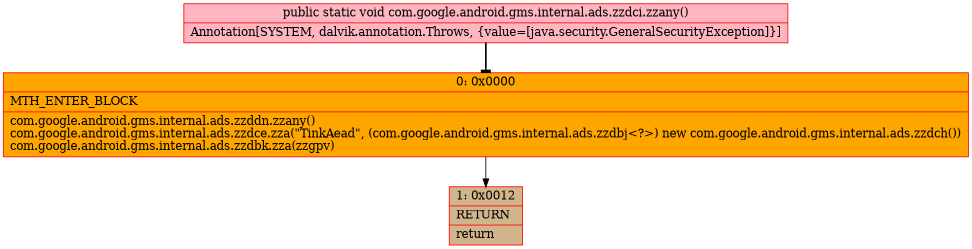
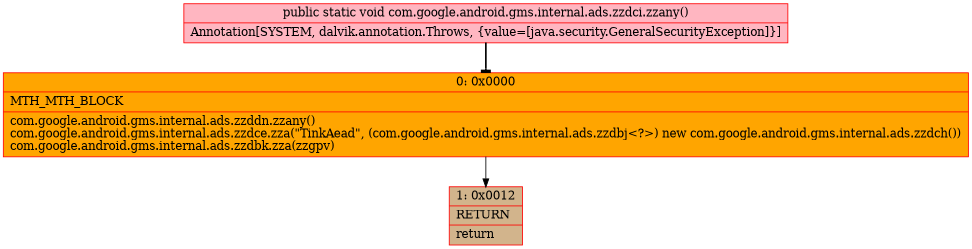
(74, 101) -> (67, 101)
